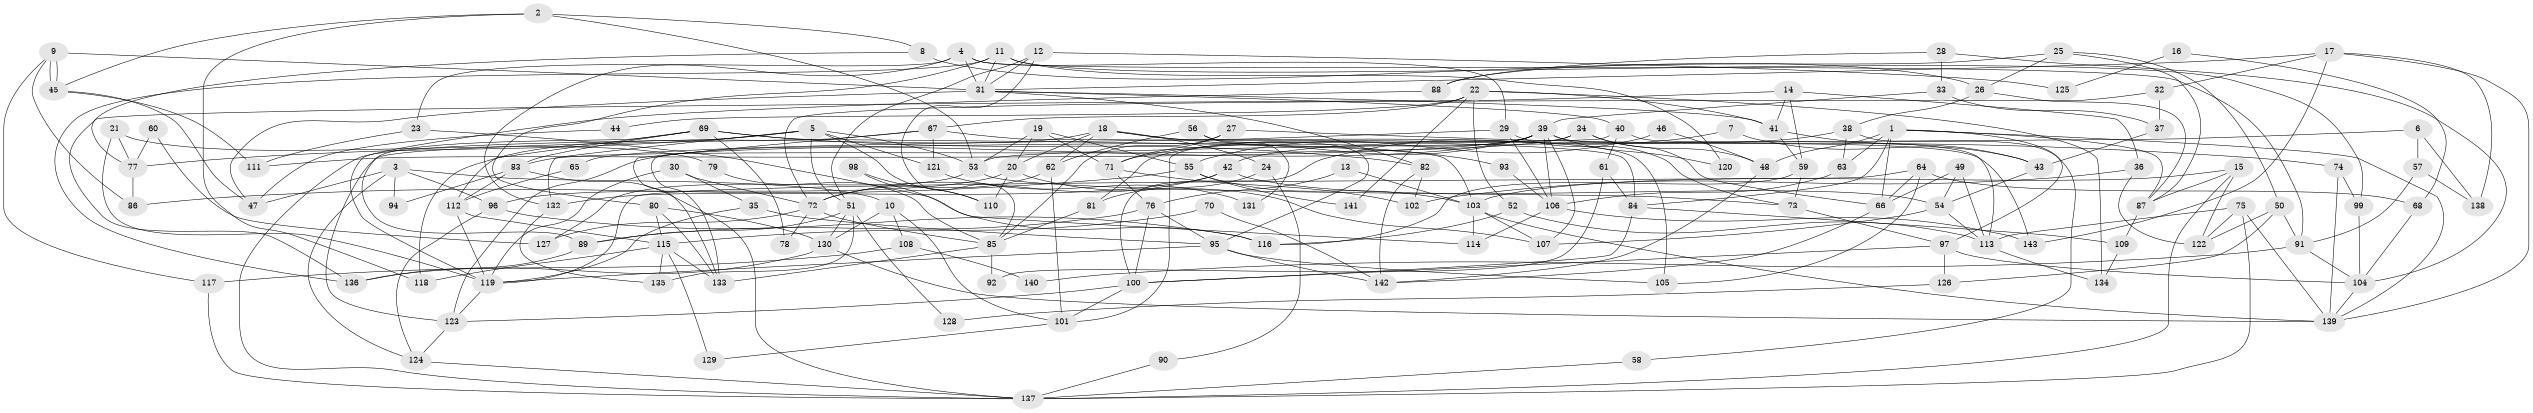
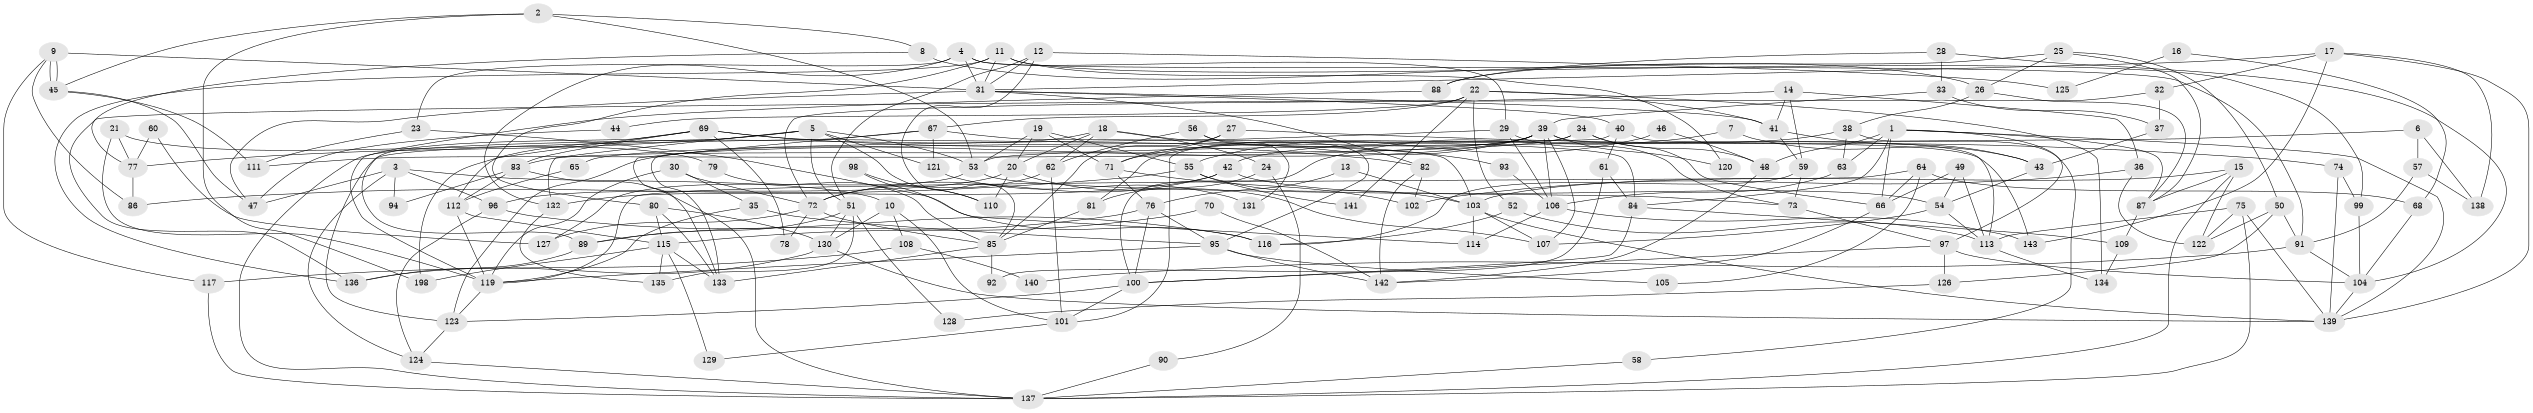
(1439, 140) -> none
(421, 284) -> (421, 284)
